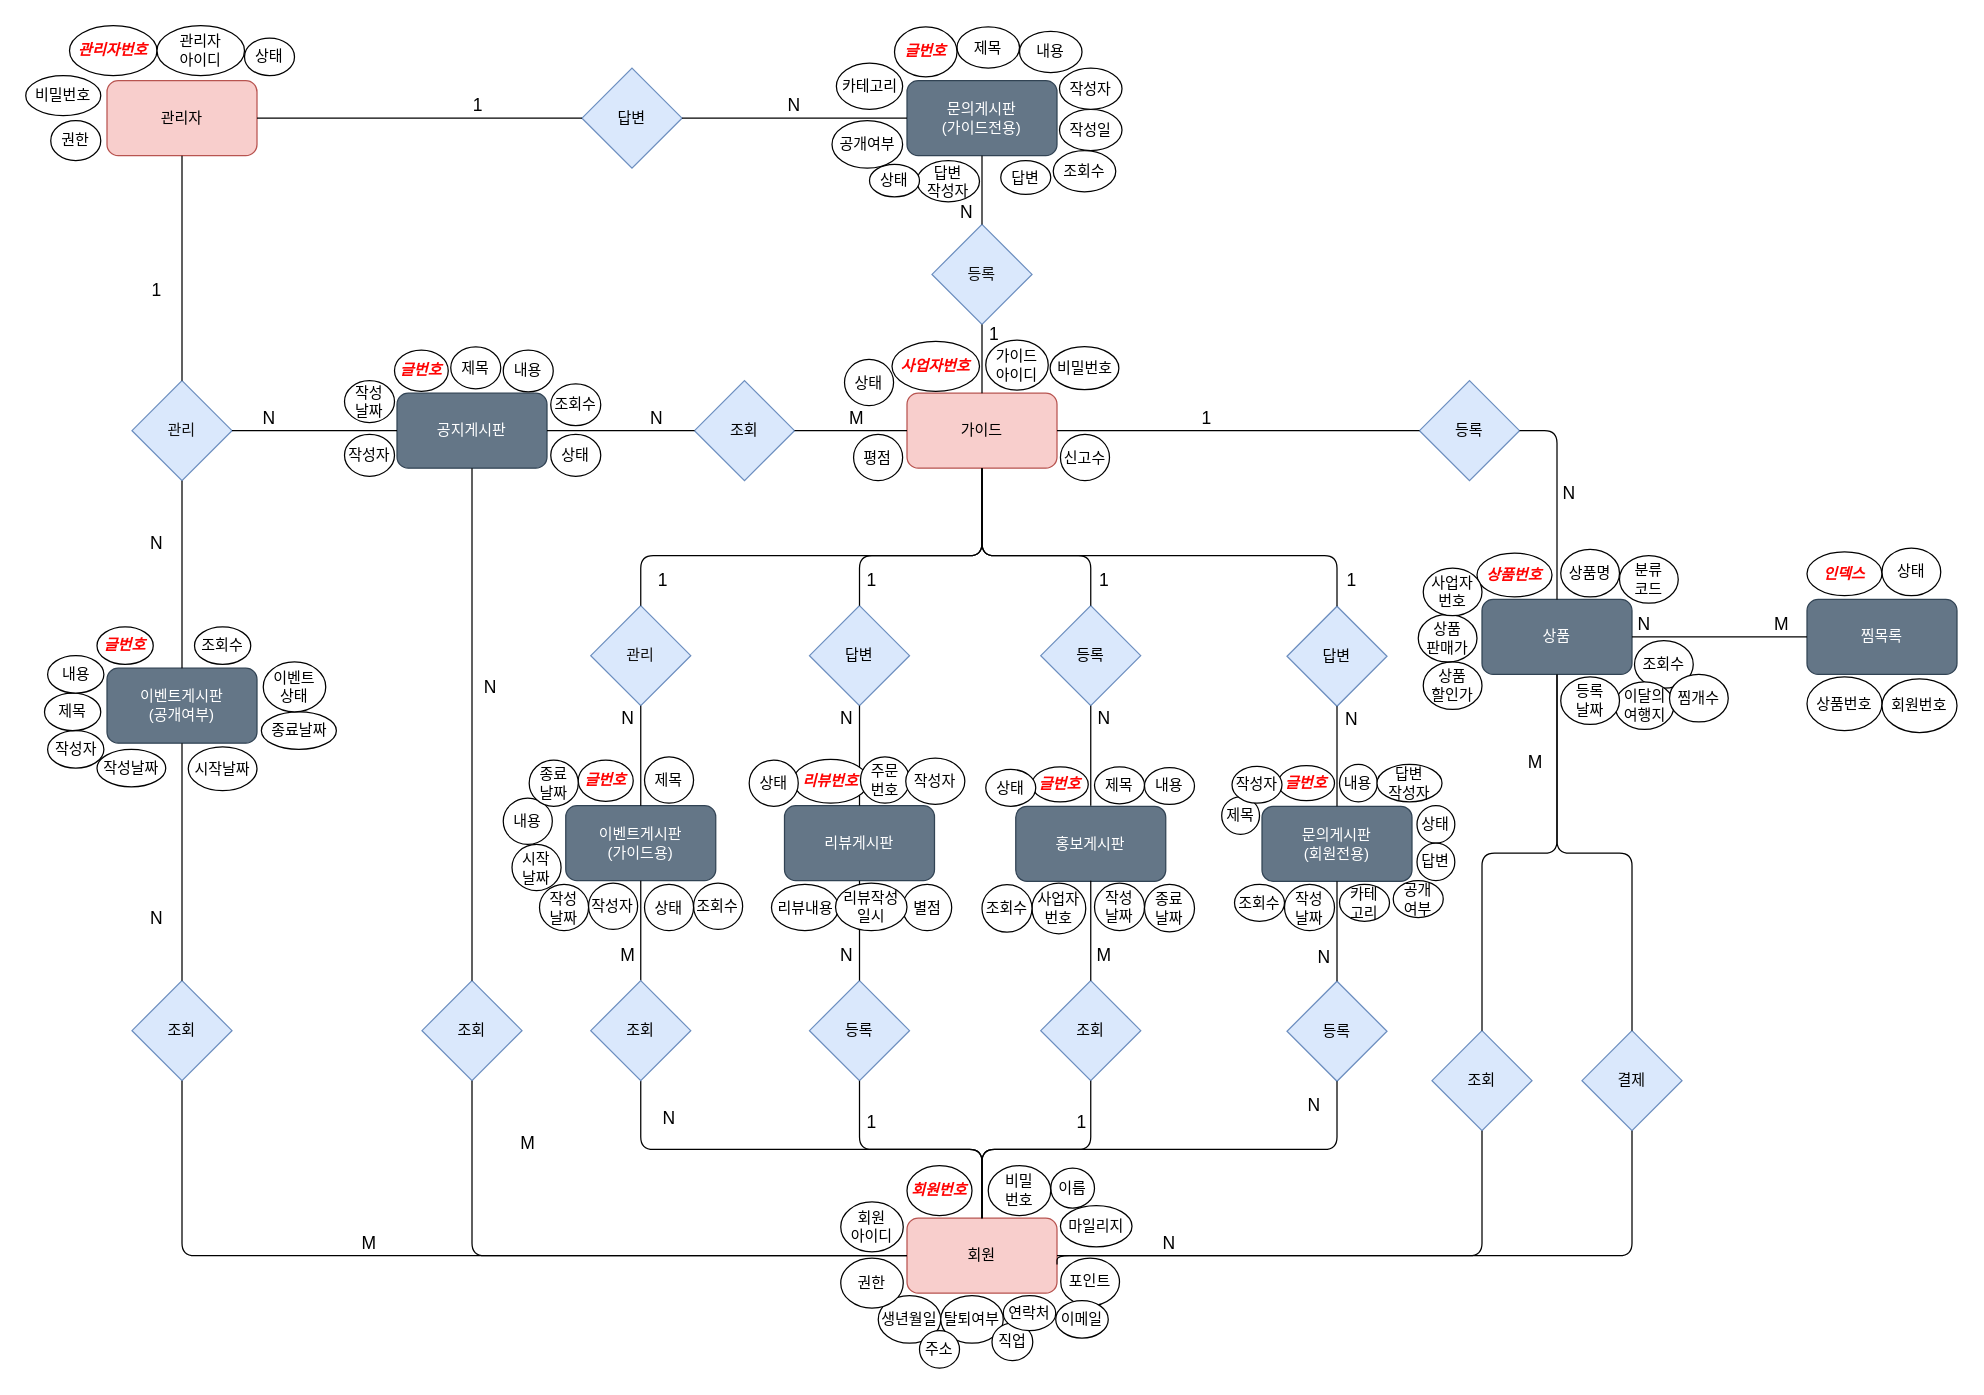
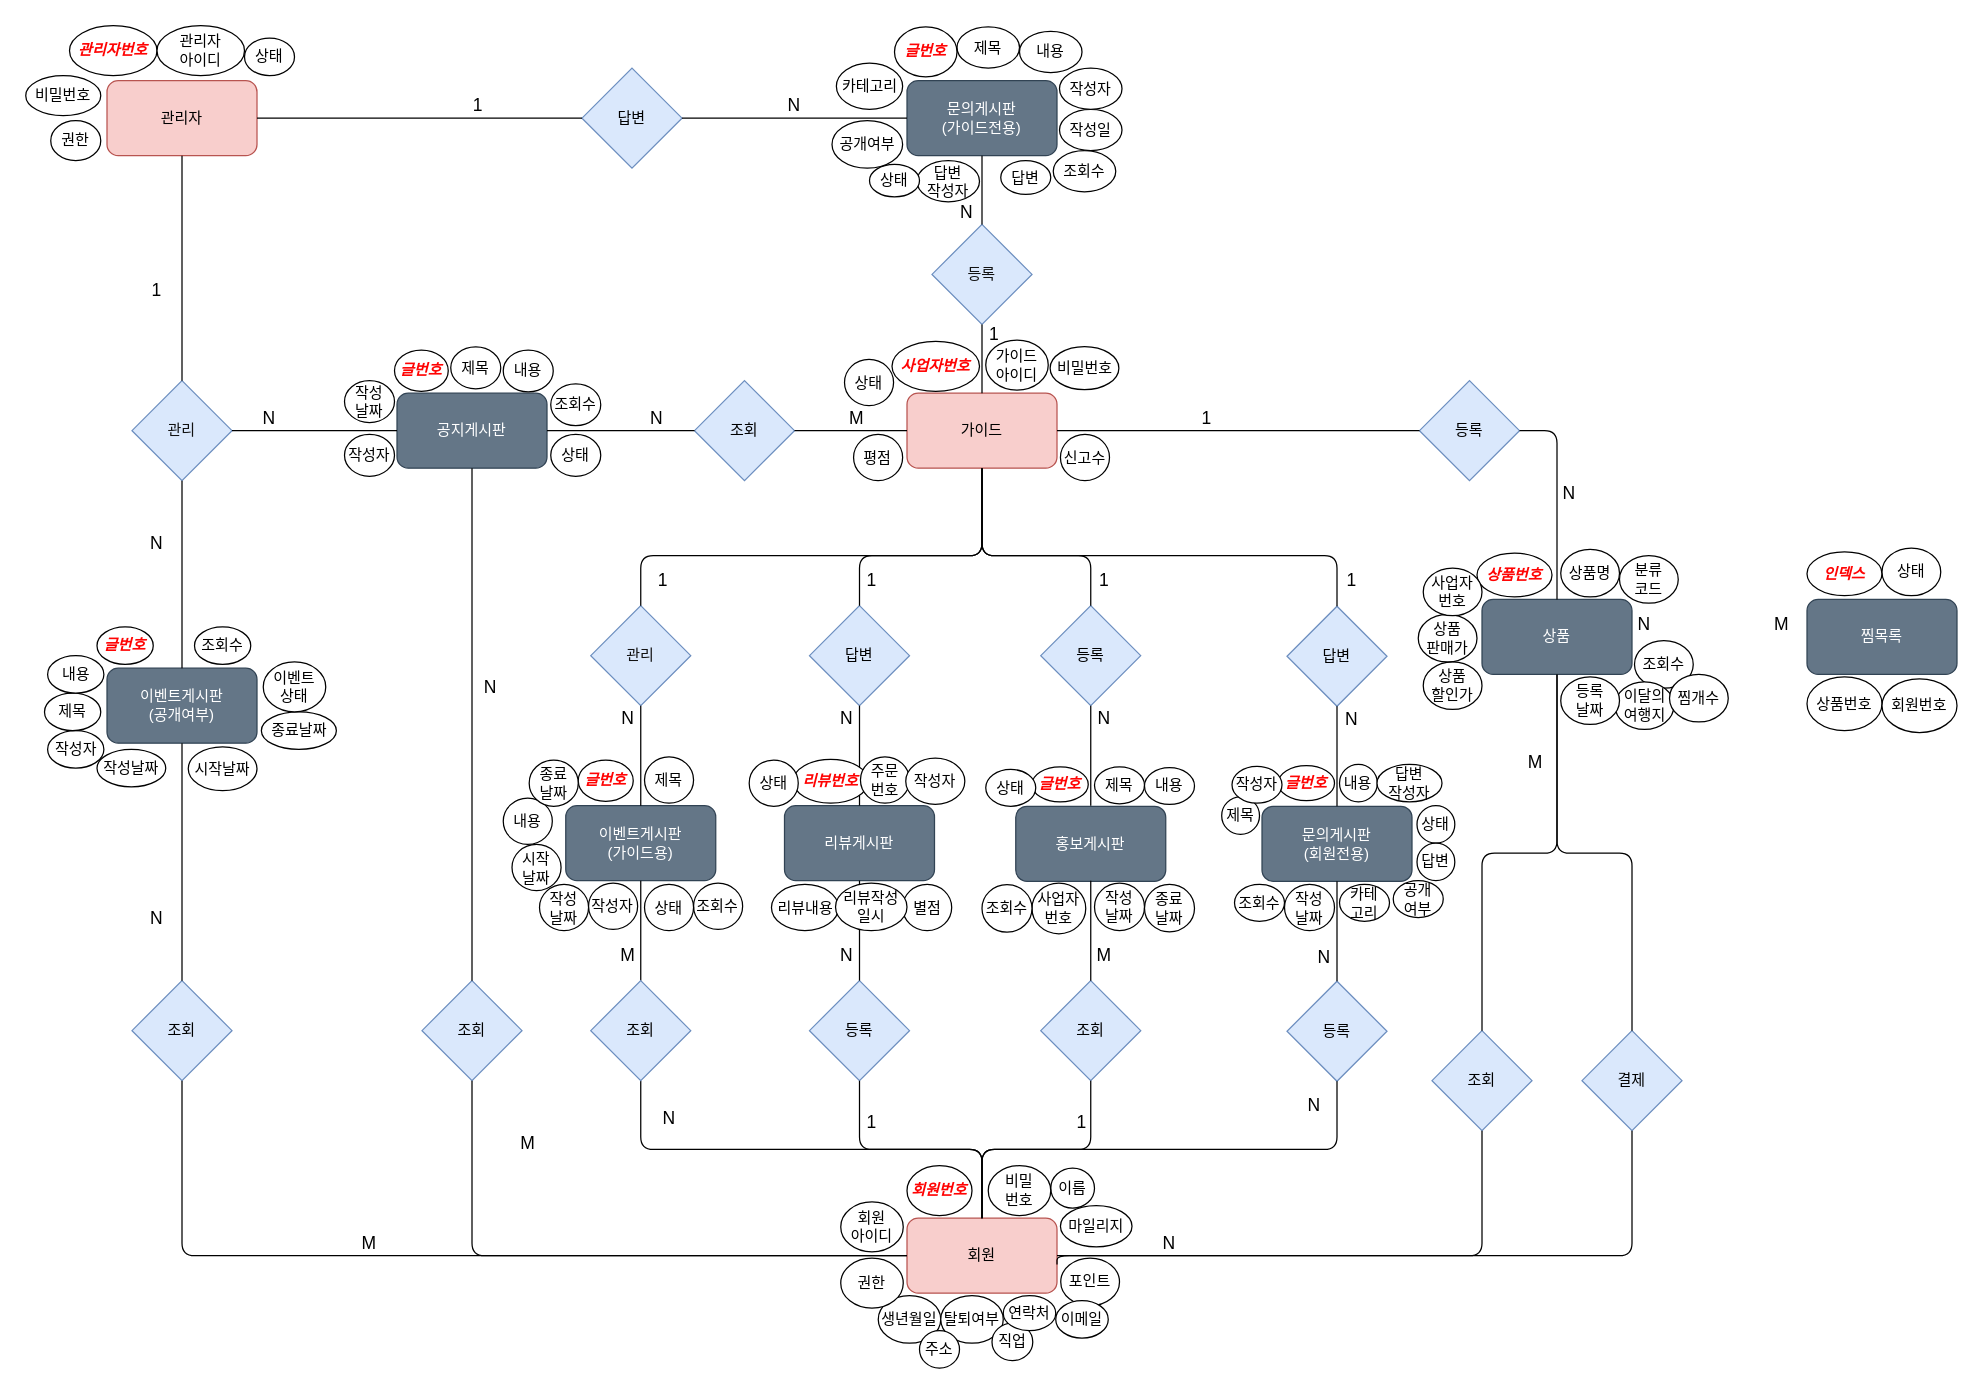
(1719, 637) -> none
